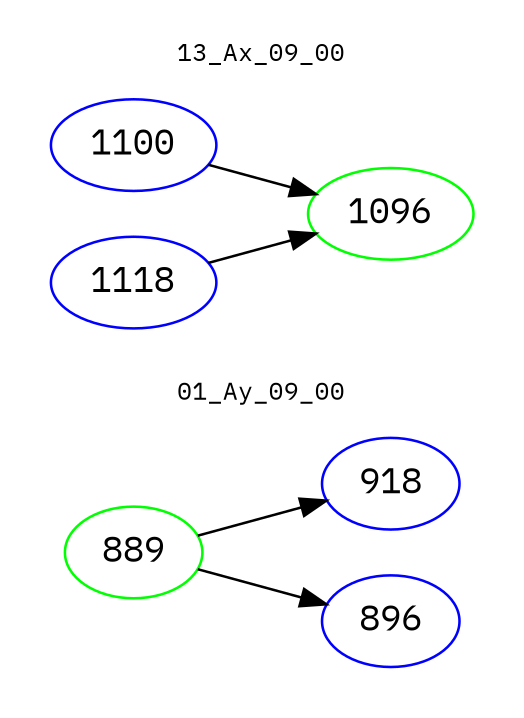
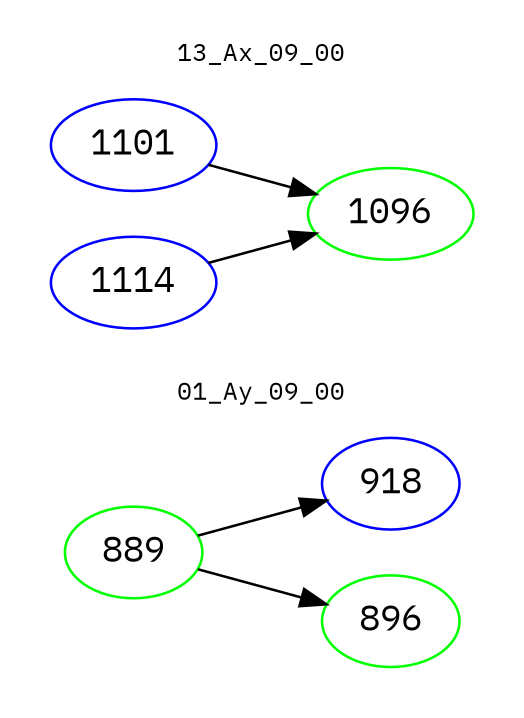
(134, 145) -> (134, 145)
(134, 283) -> (134, 283)
(391, 621) -> (391, 621)
